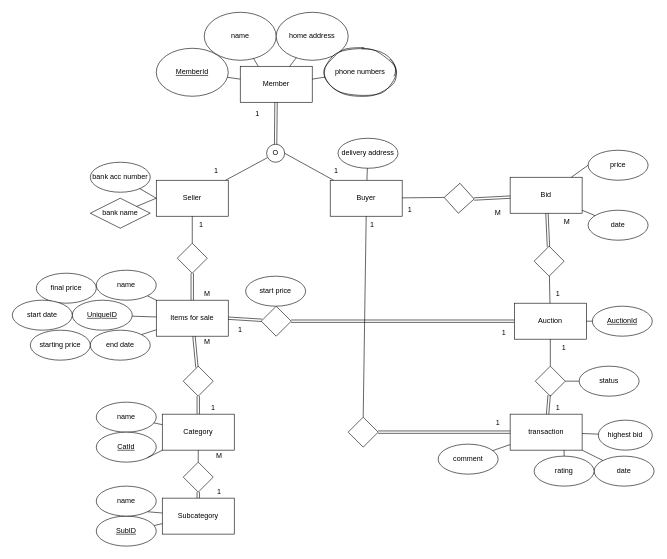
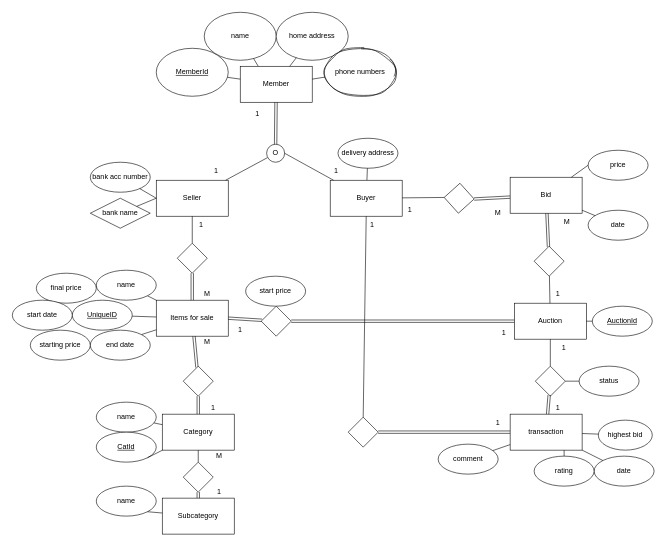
(158, 525) -> none
(126, 531) -> none
